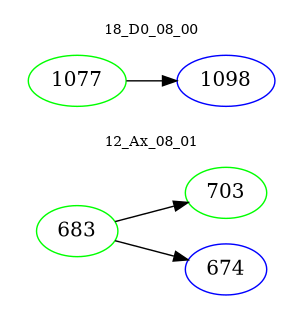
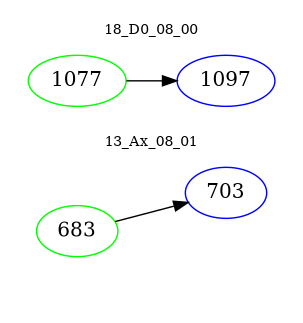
(226, 81) -> (226, 81)
(152, 143) -> (152, 143)
(226, 193) -> (226, 193)
(226, 269) -> none
